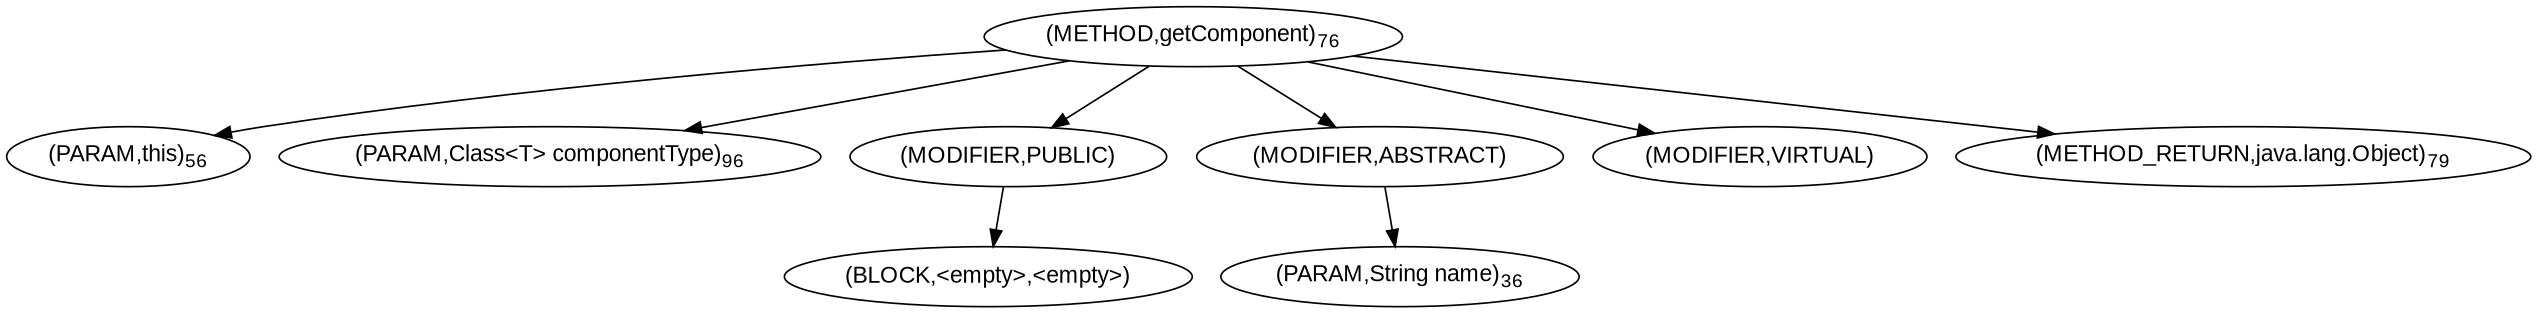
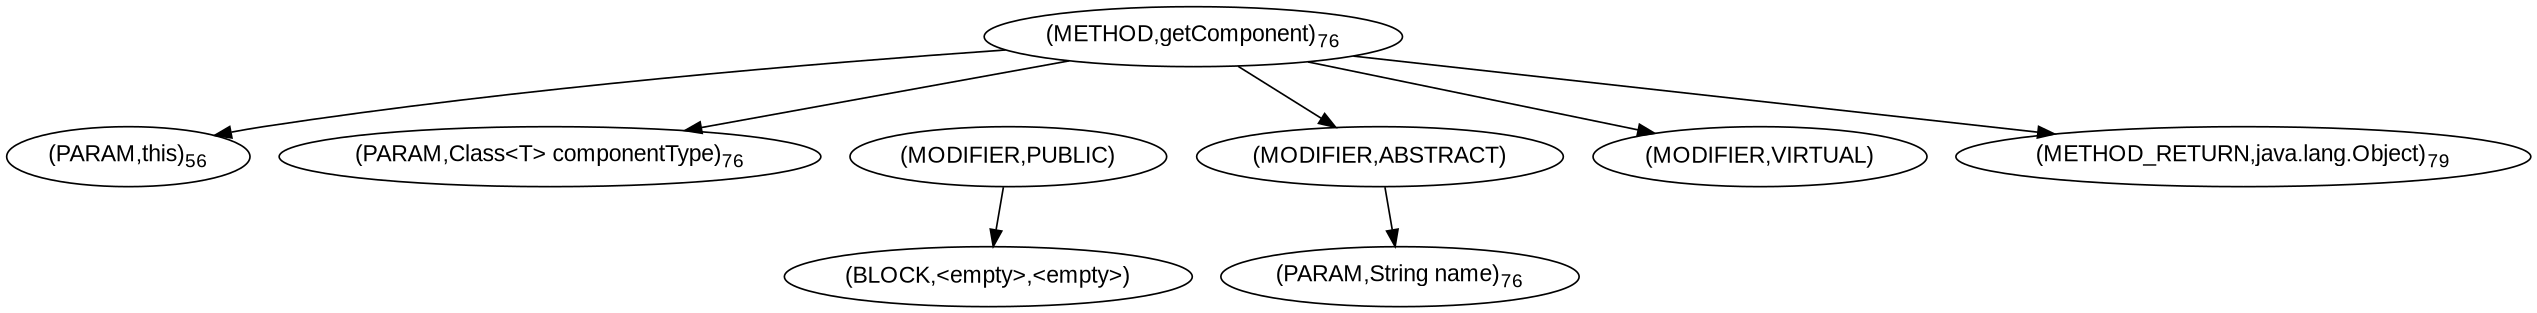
(1108, 92) -> none
(733, 154) -> (733, 154)
(1512, 274) -> (1512, 274)
